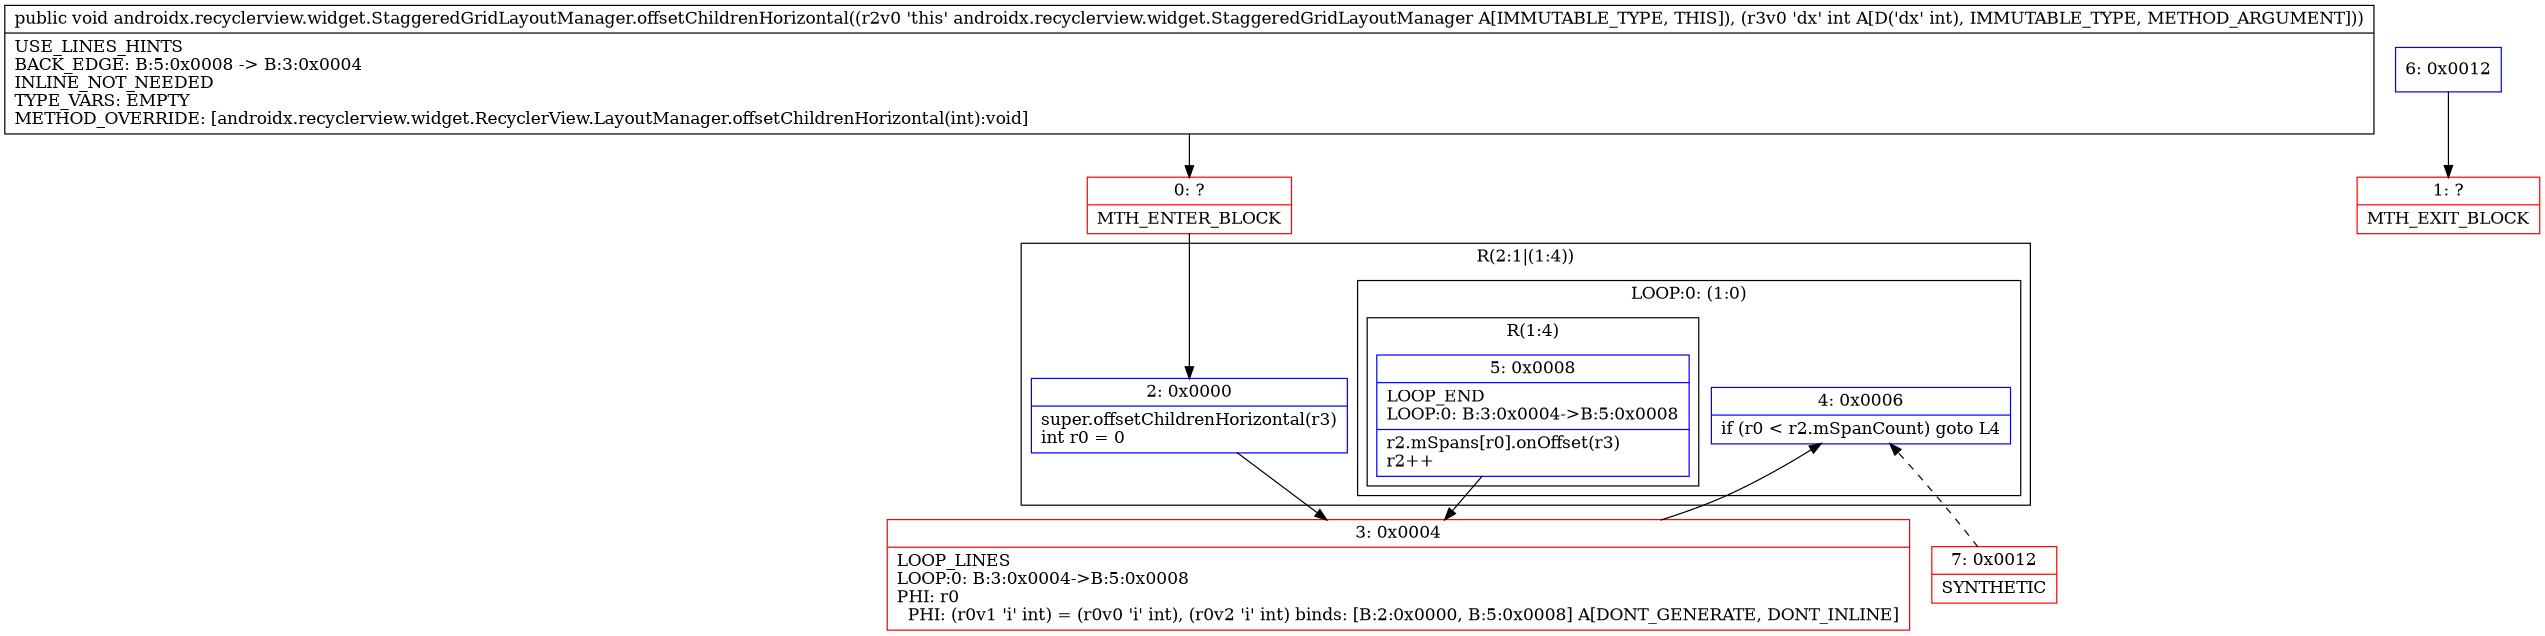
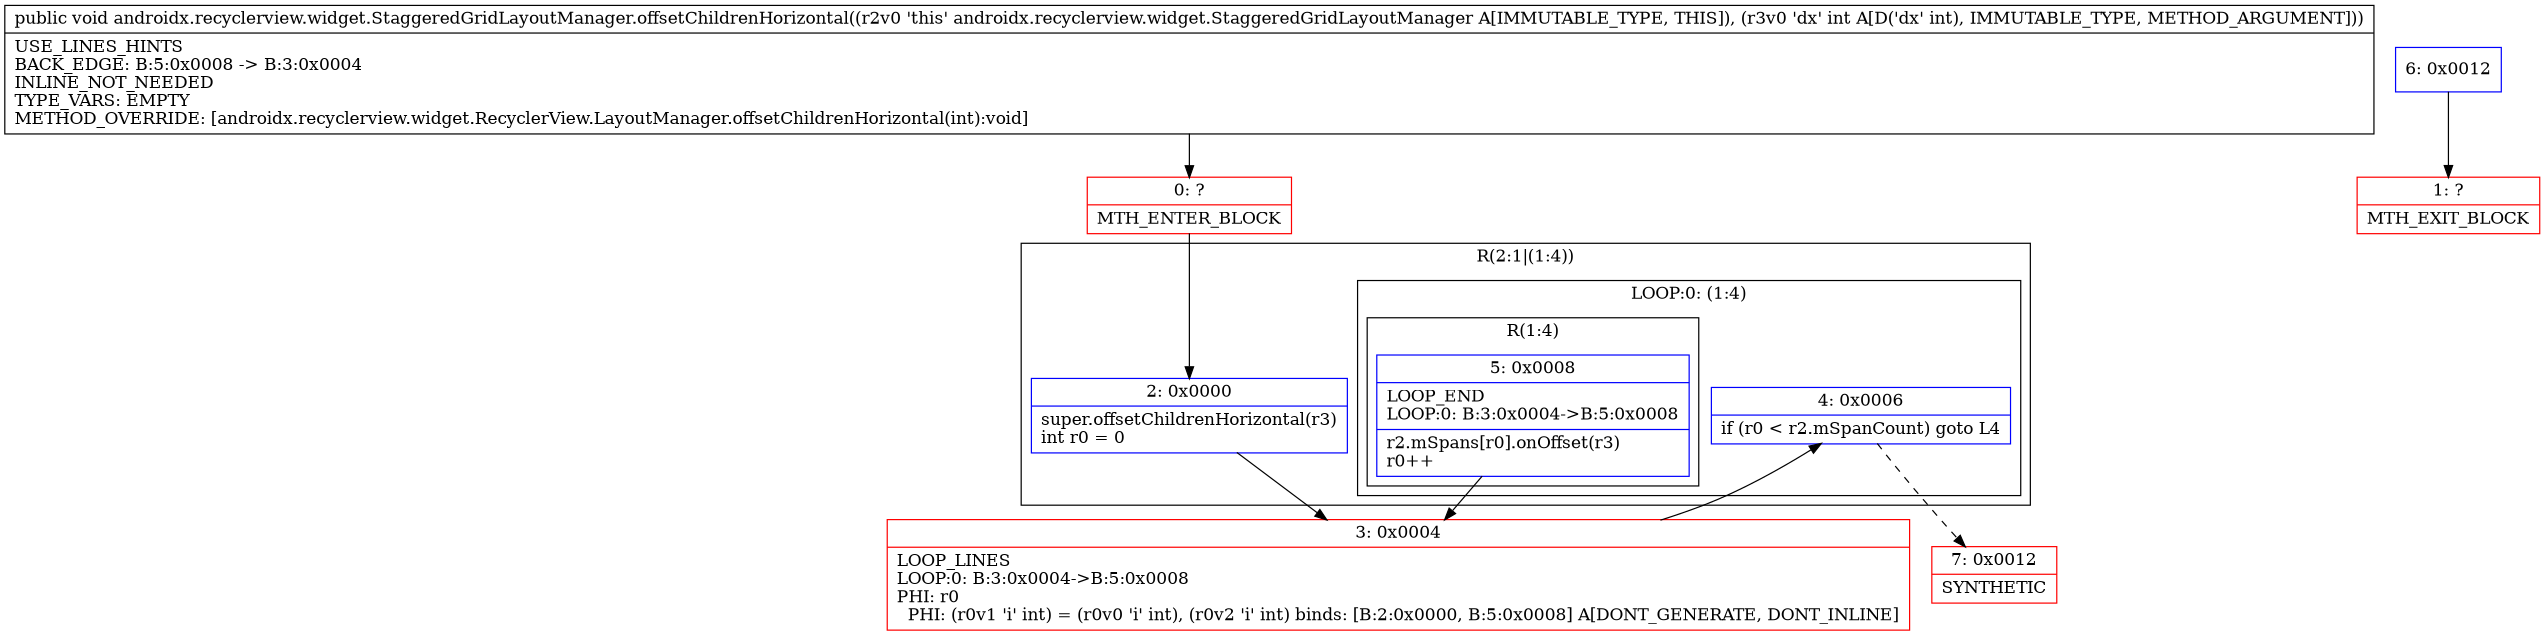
(1689, 294) -> (1689, 294)
(1410, 461) -> (1410, 461)
(1929, 487) -> (1912, 487)
